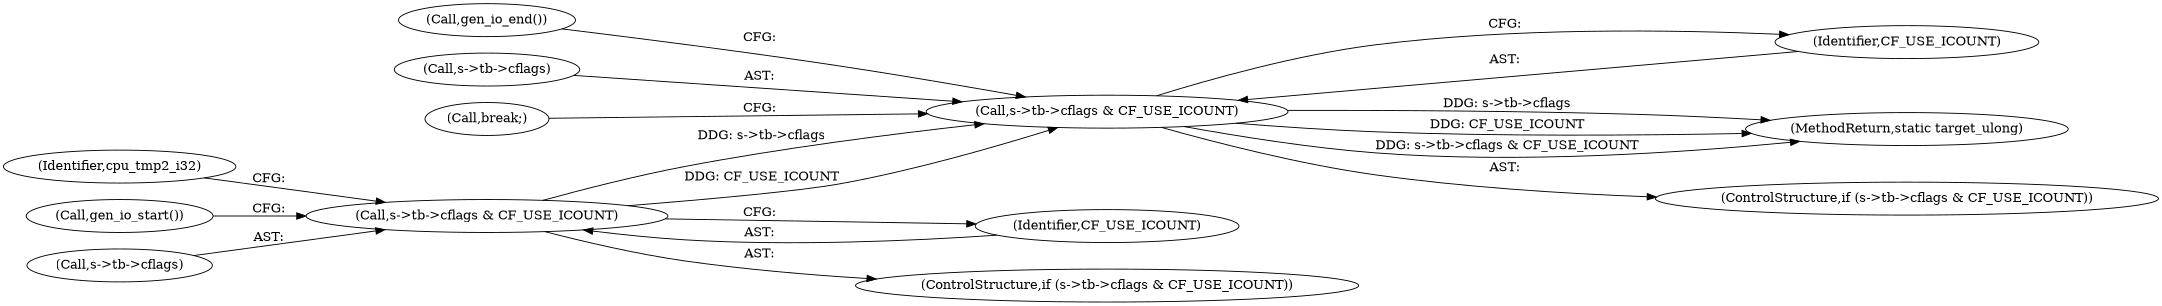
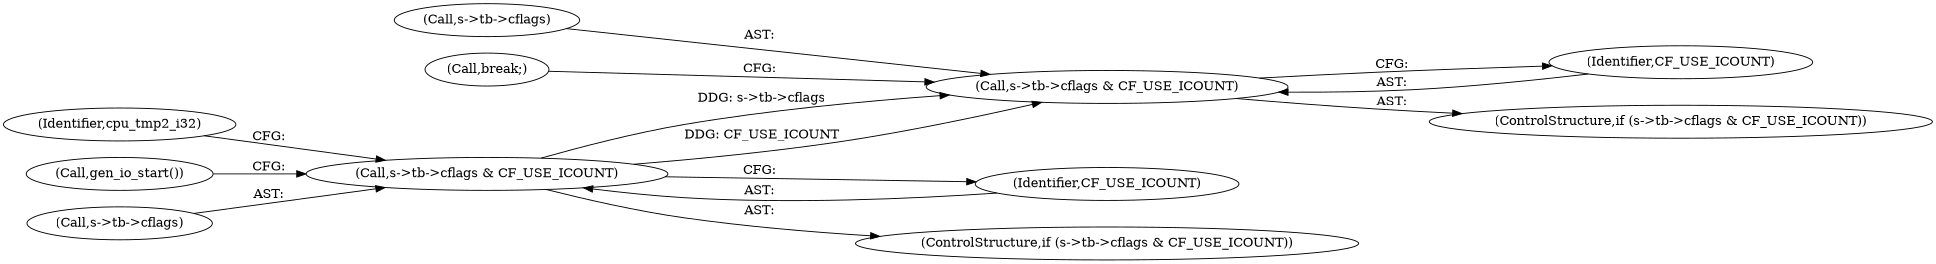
(487, 20) -> none
(1907, 129) -> none
